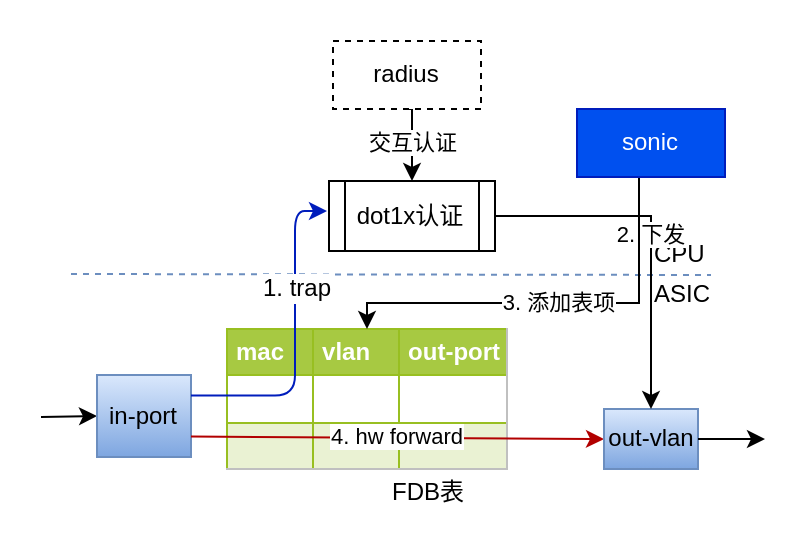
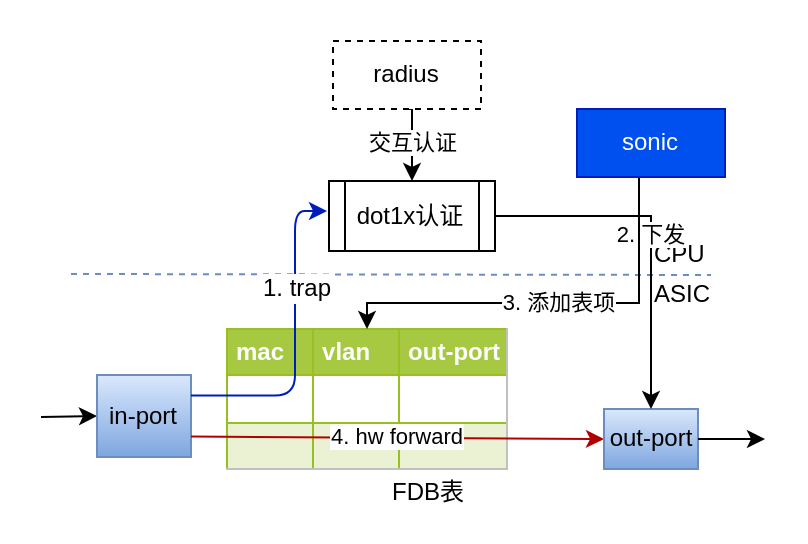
(652, 439) -> (652, 439)
